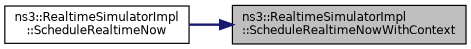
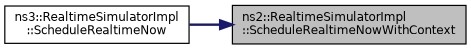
(349, 25) -> (349, 25)
